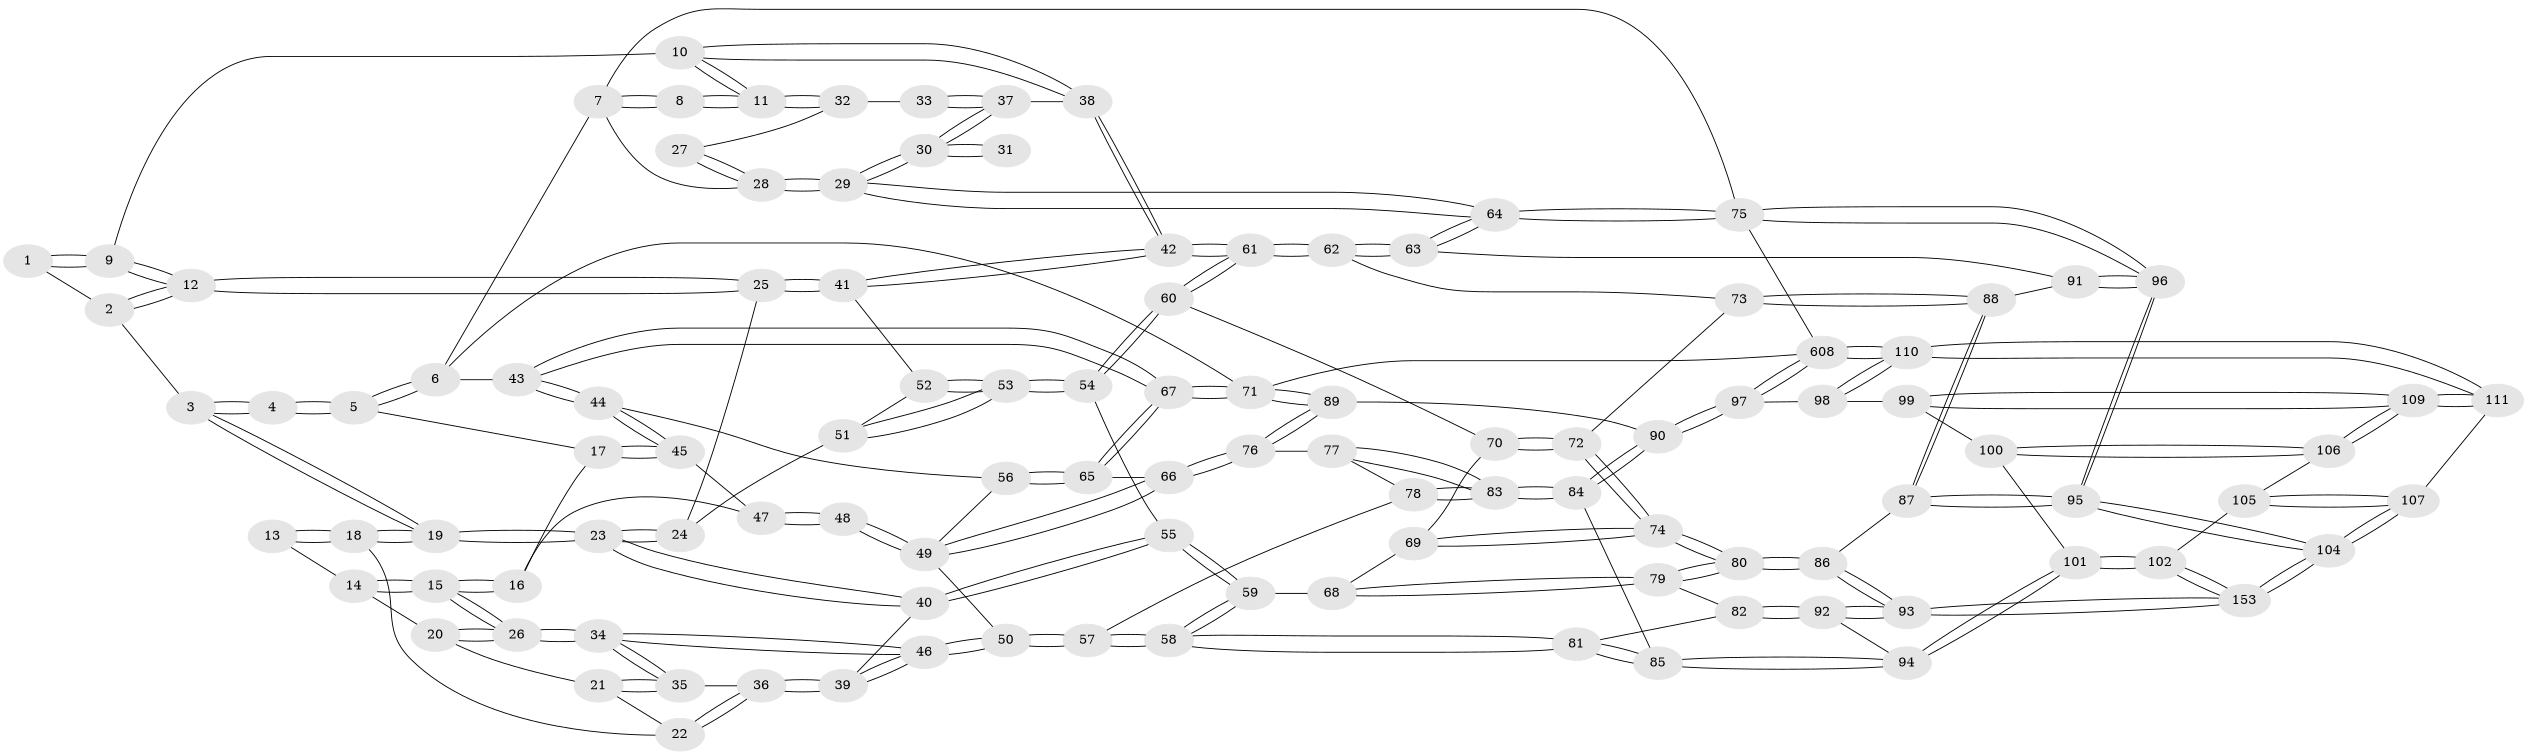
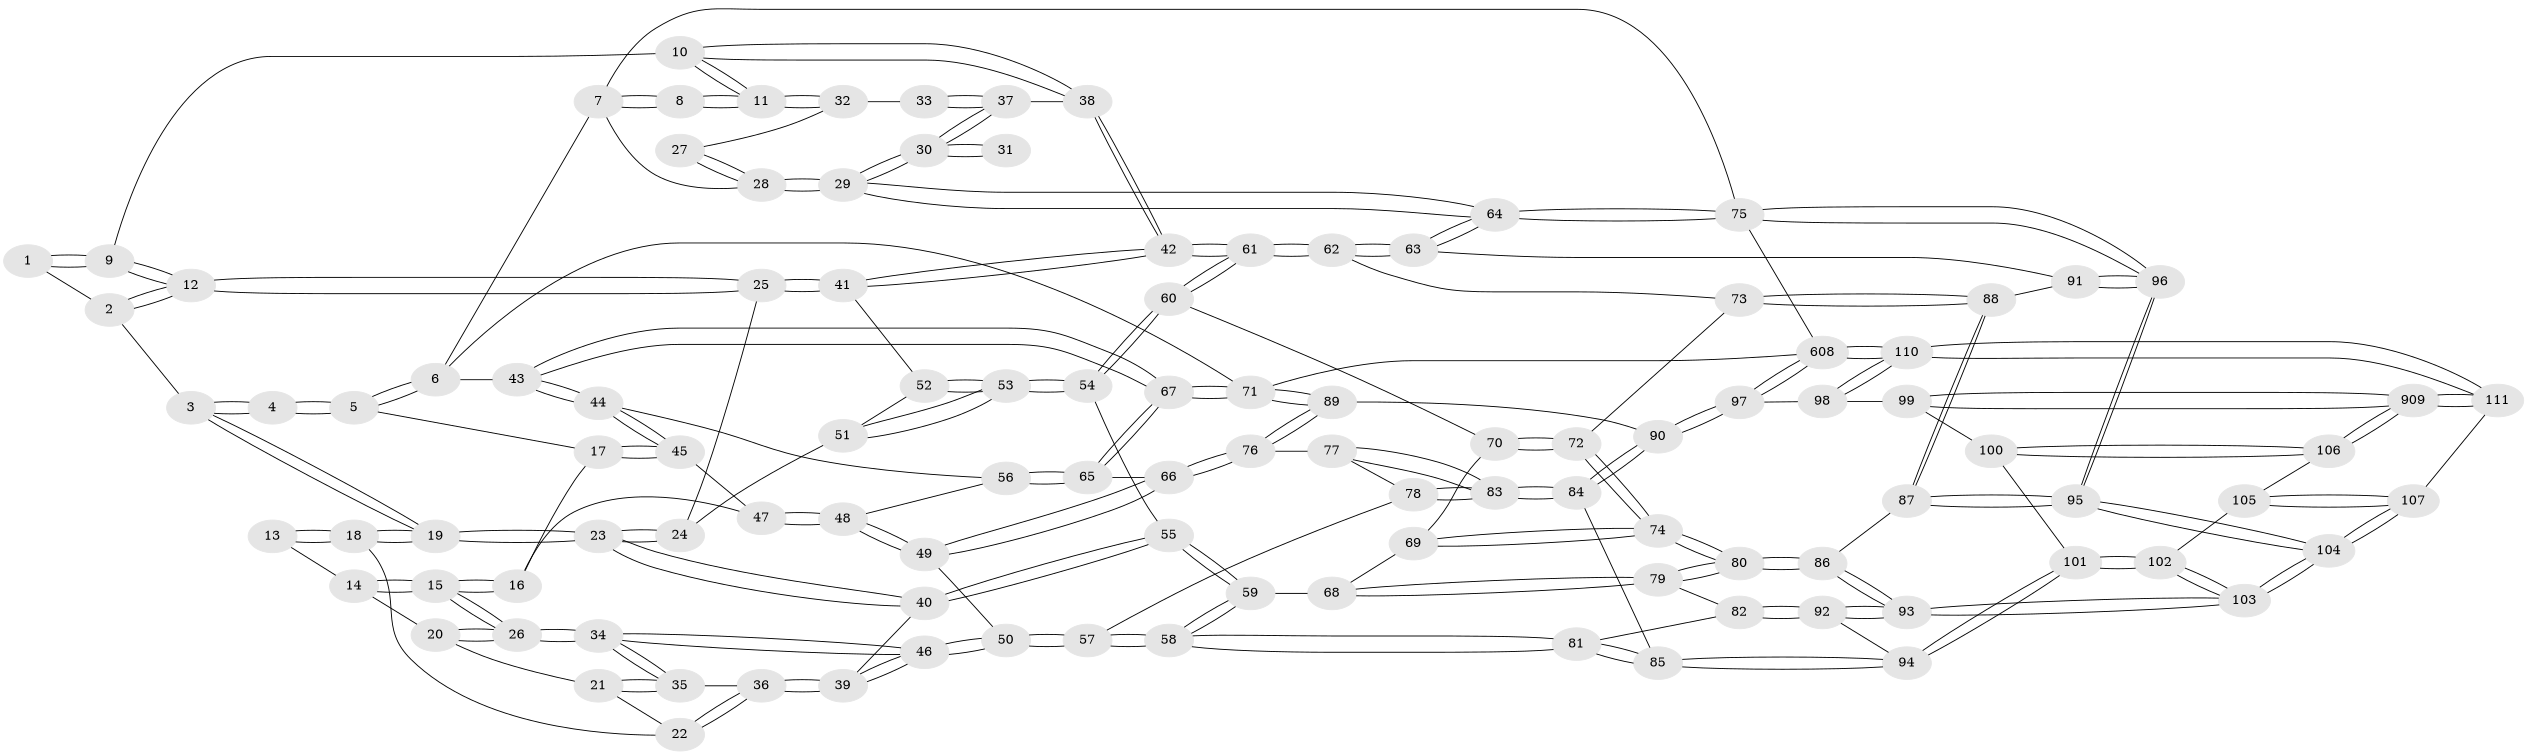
(2413, 401) -> (2413, 401)
(965, 516) -> (924, 499)
(2245, 601) -> (2245, 601)
